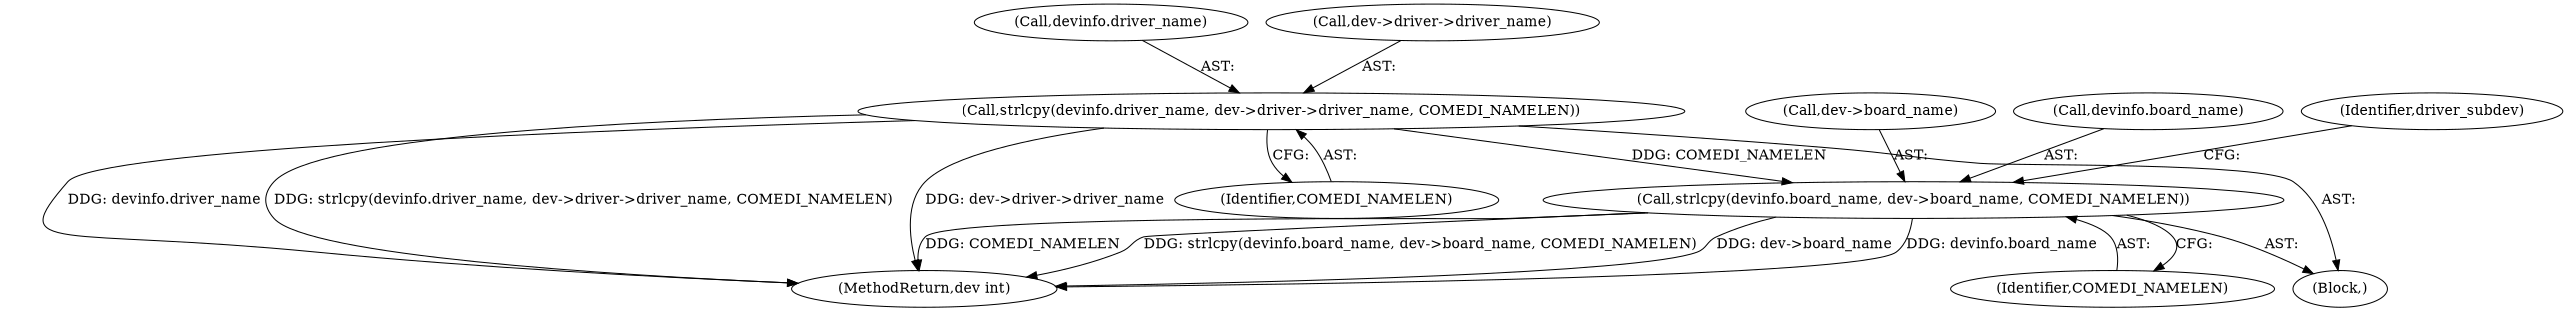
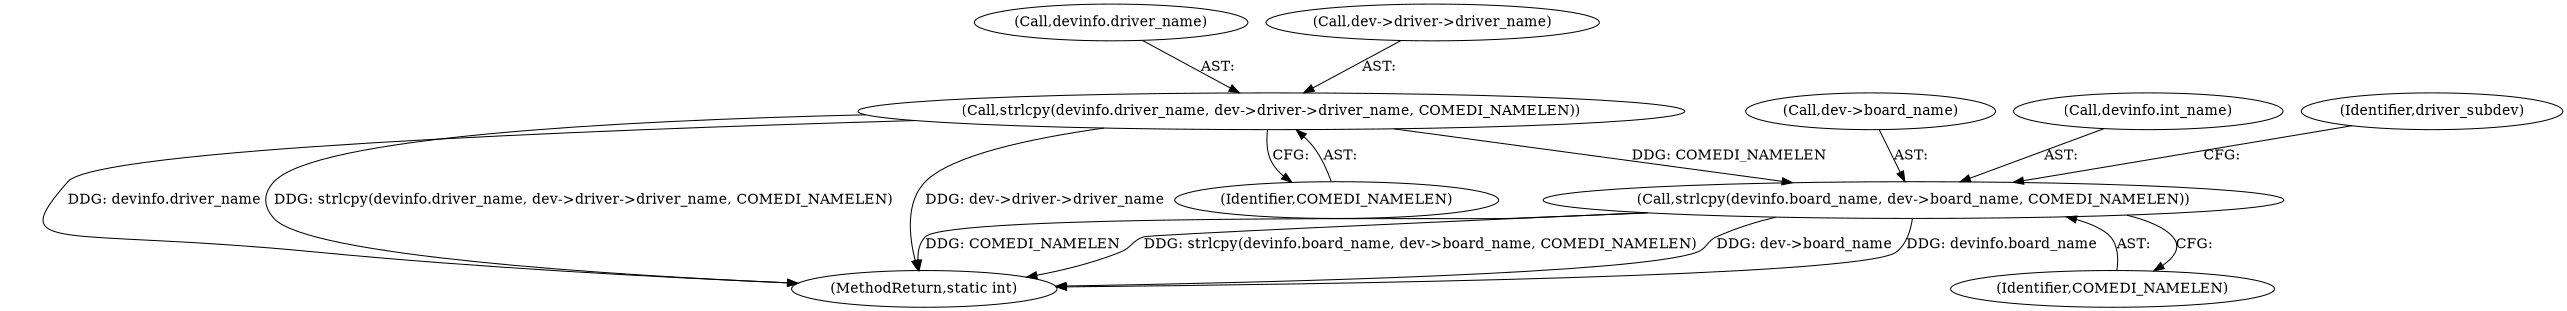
(2148, 111) -> (2148, 111)
(924, 289) -> (924, 289)
(2340, 289) -> none
